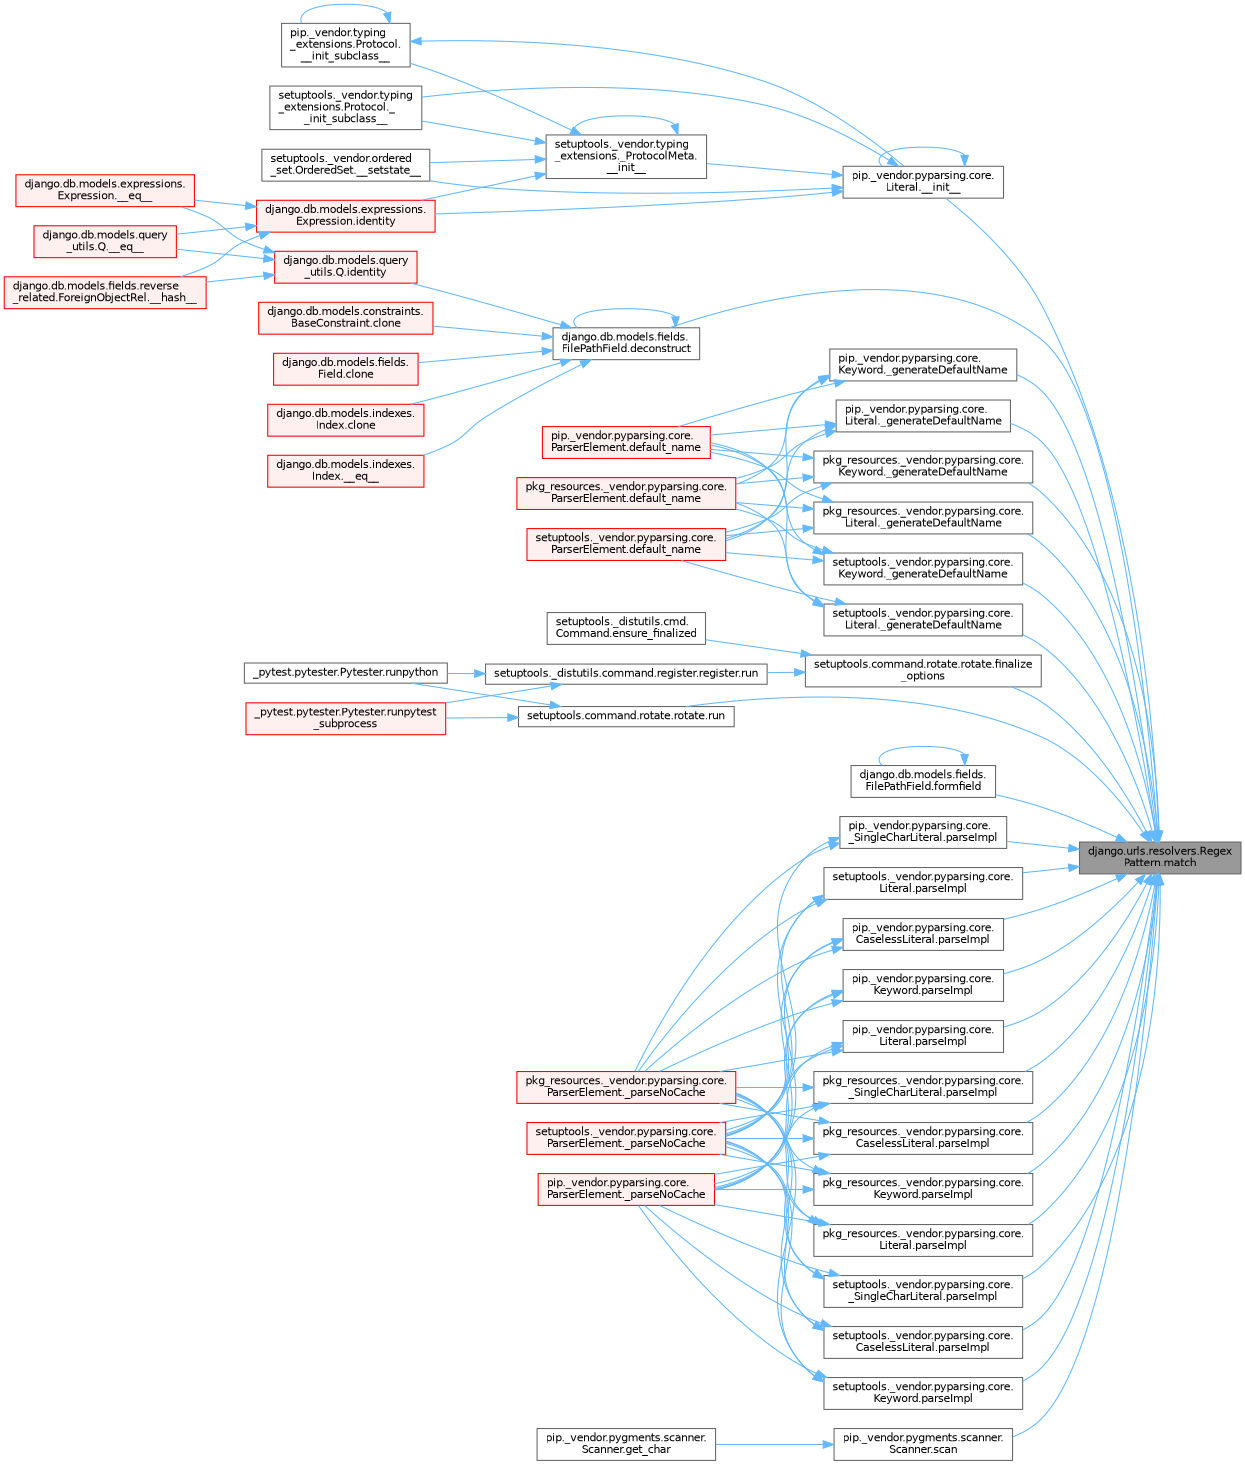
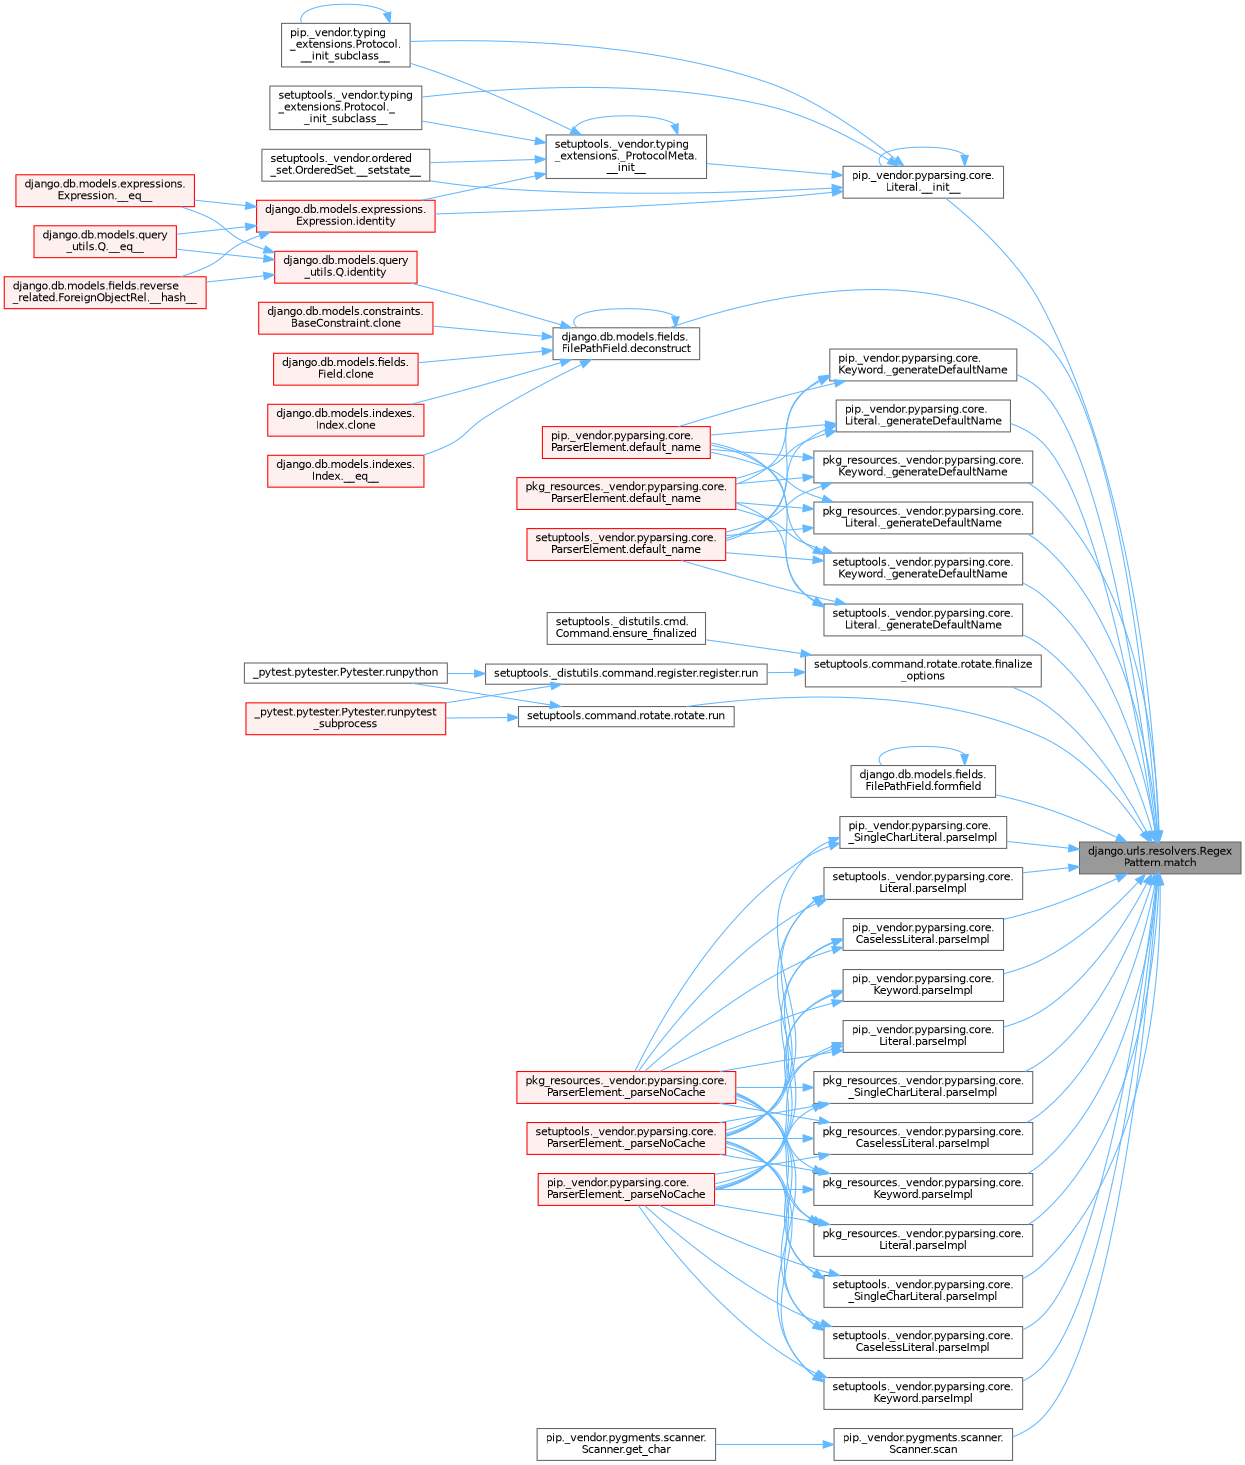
(676, 59) -> (665, 57)
